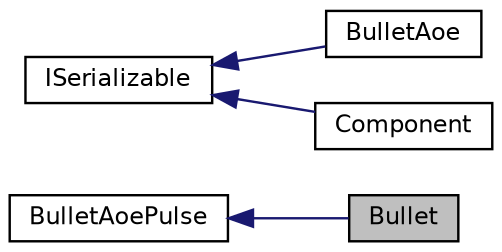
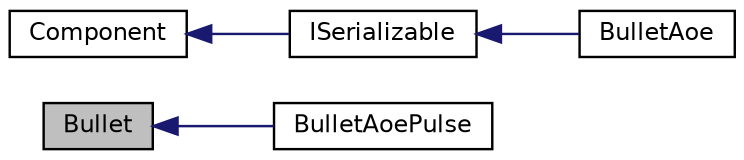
(276, 106) -> (250, 34)
(301, 218) -> (226, 126)
